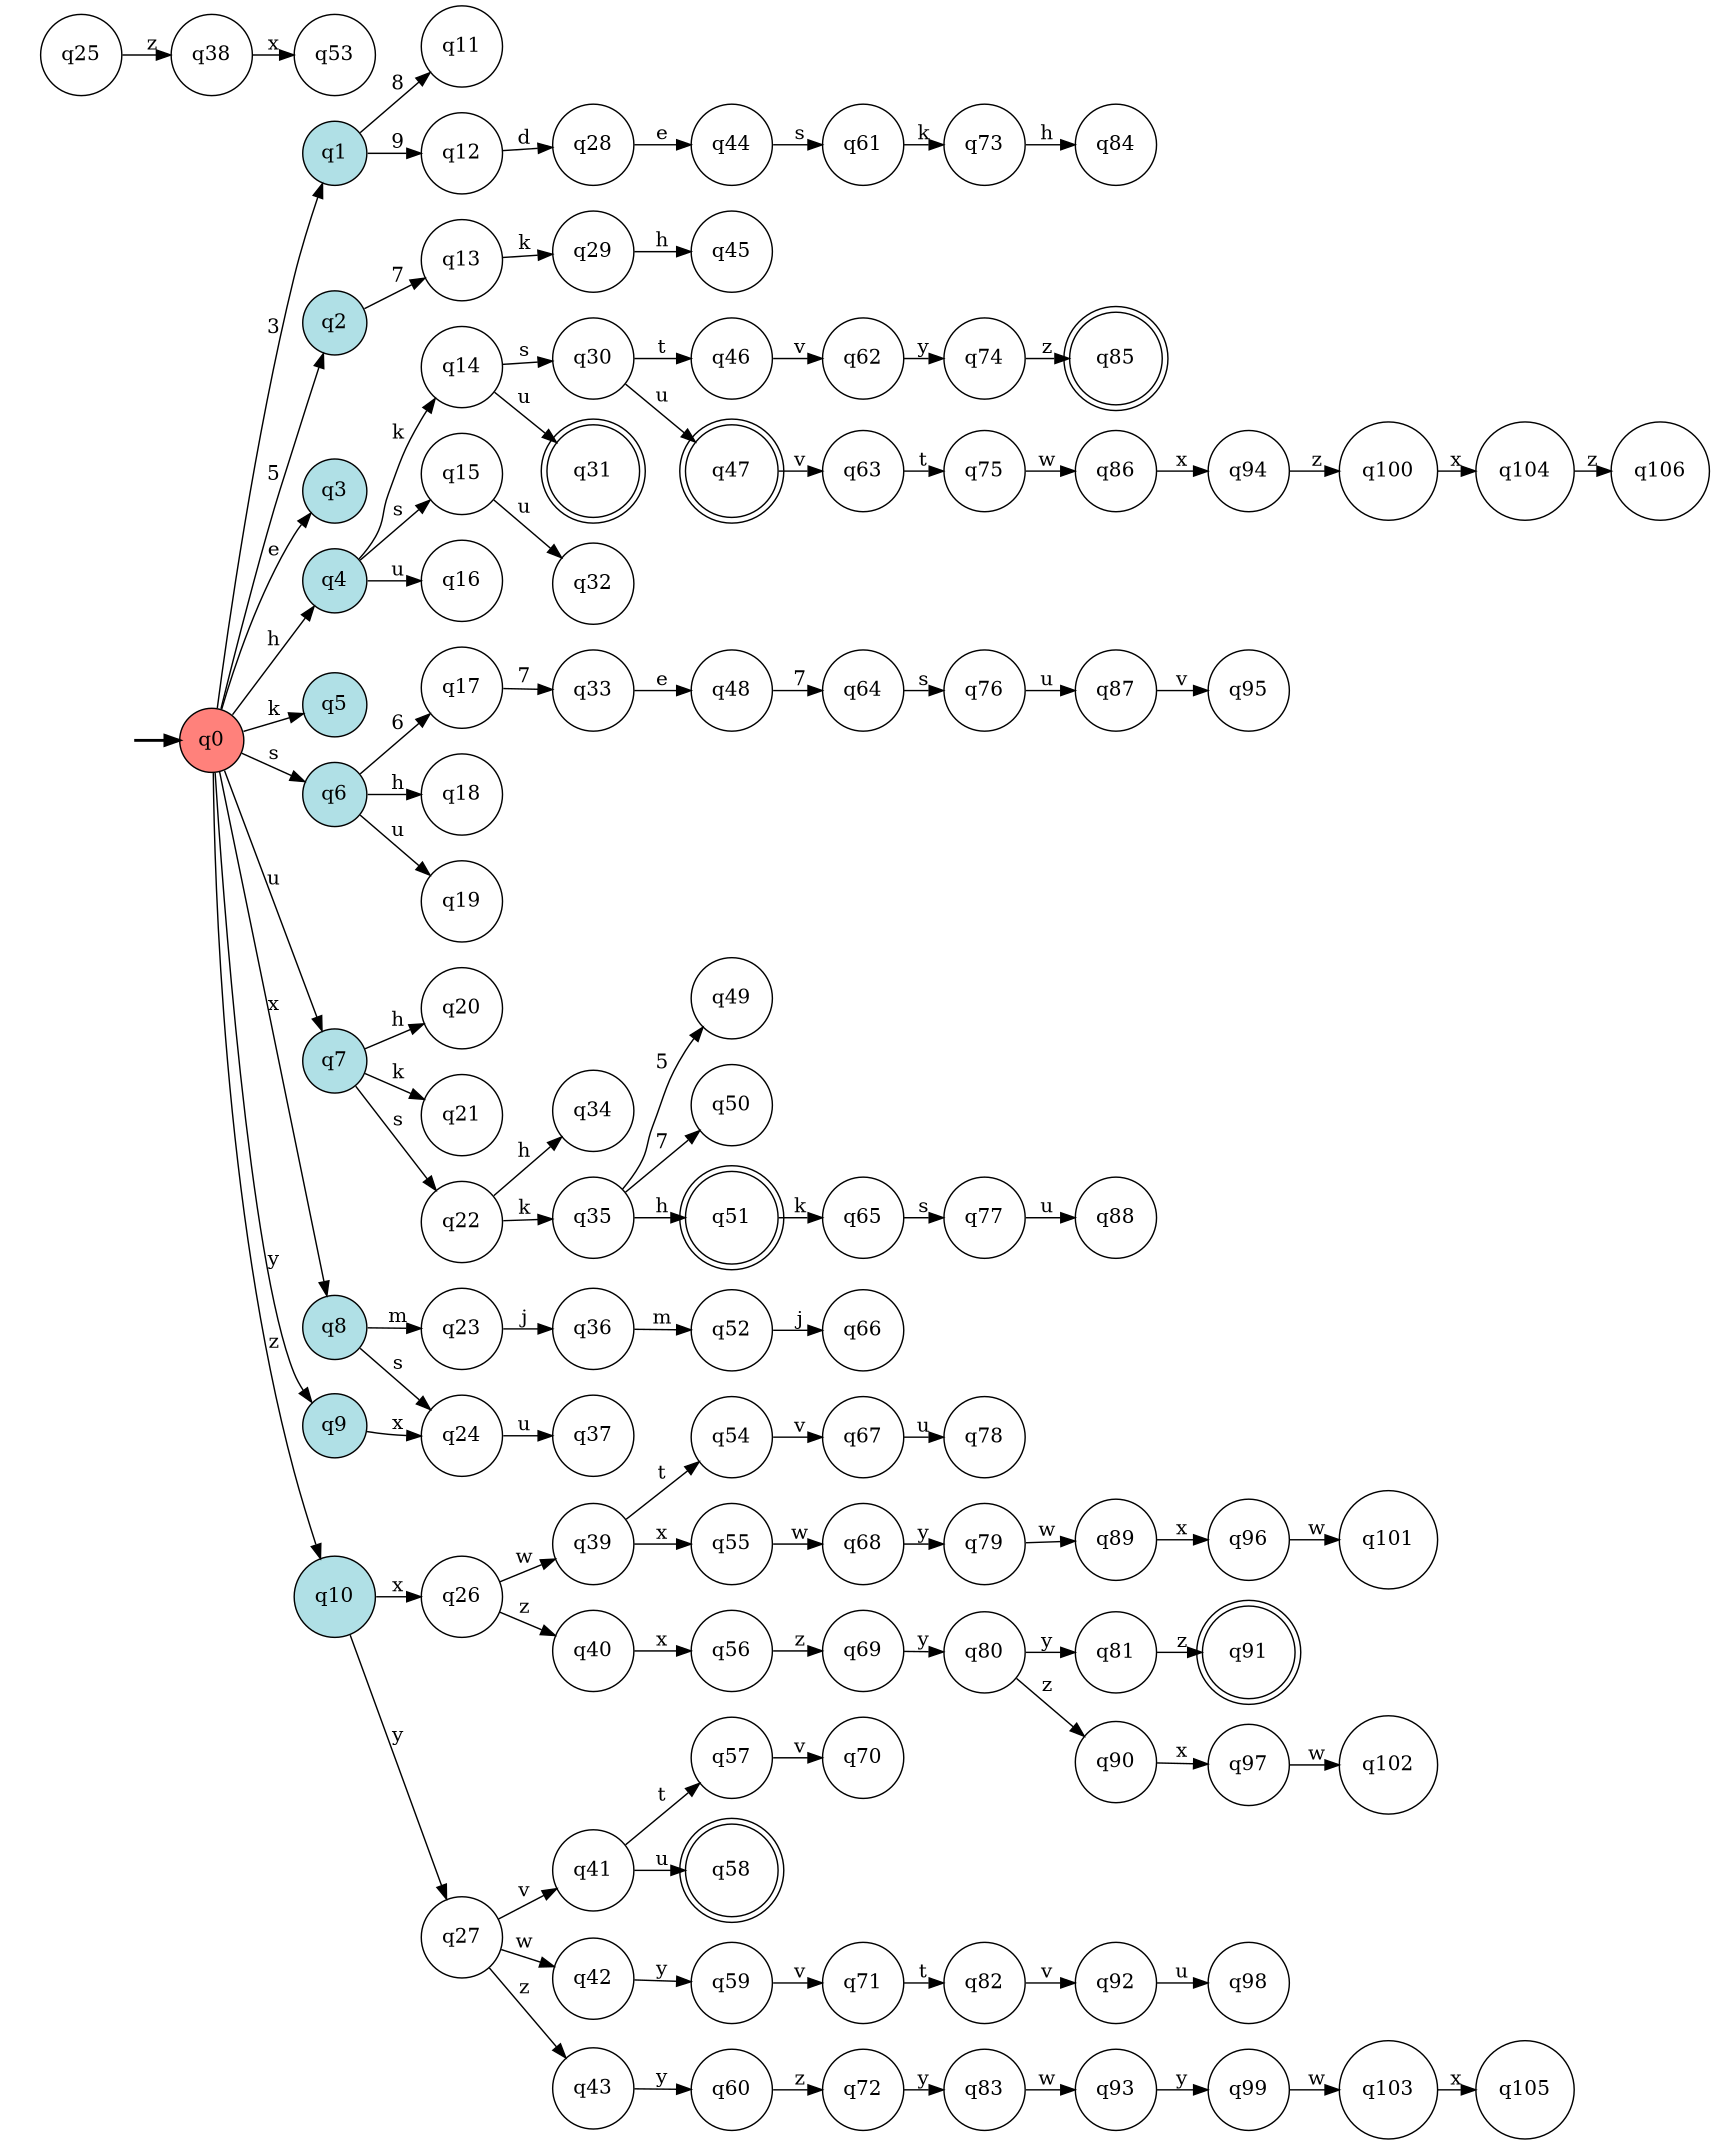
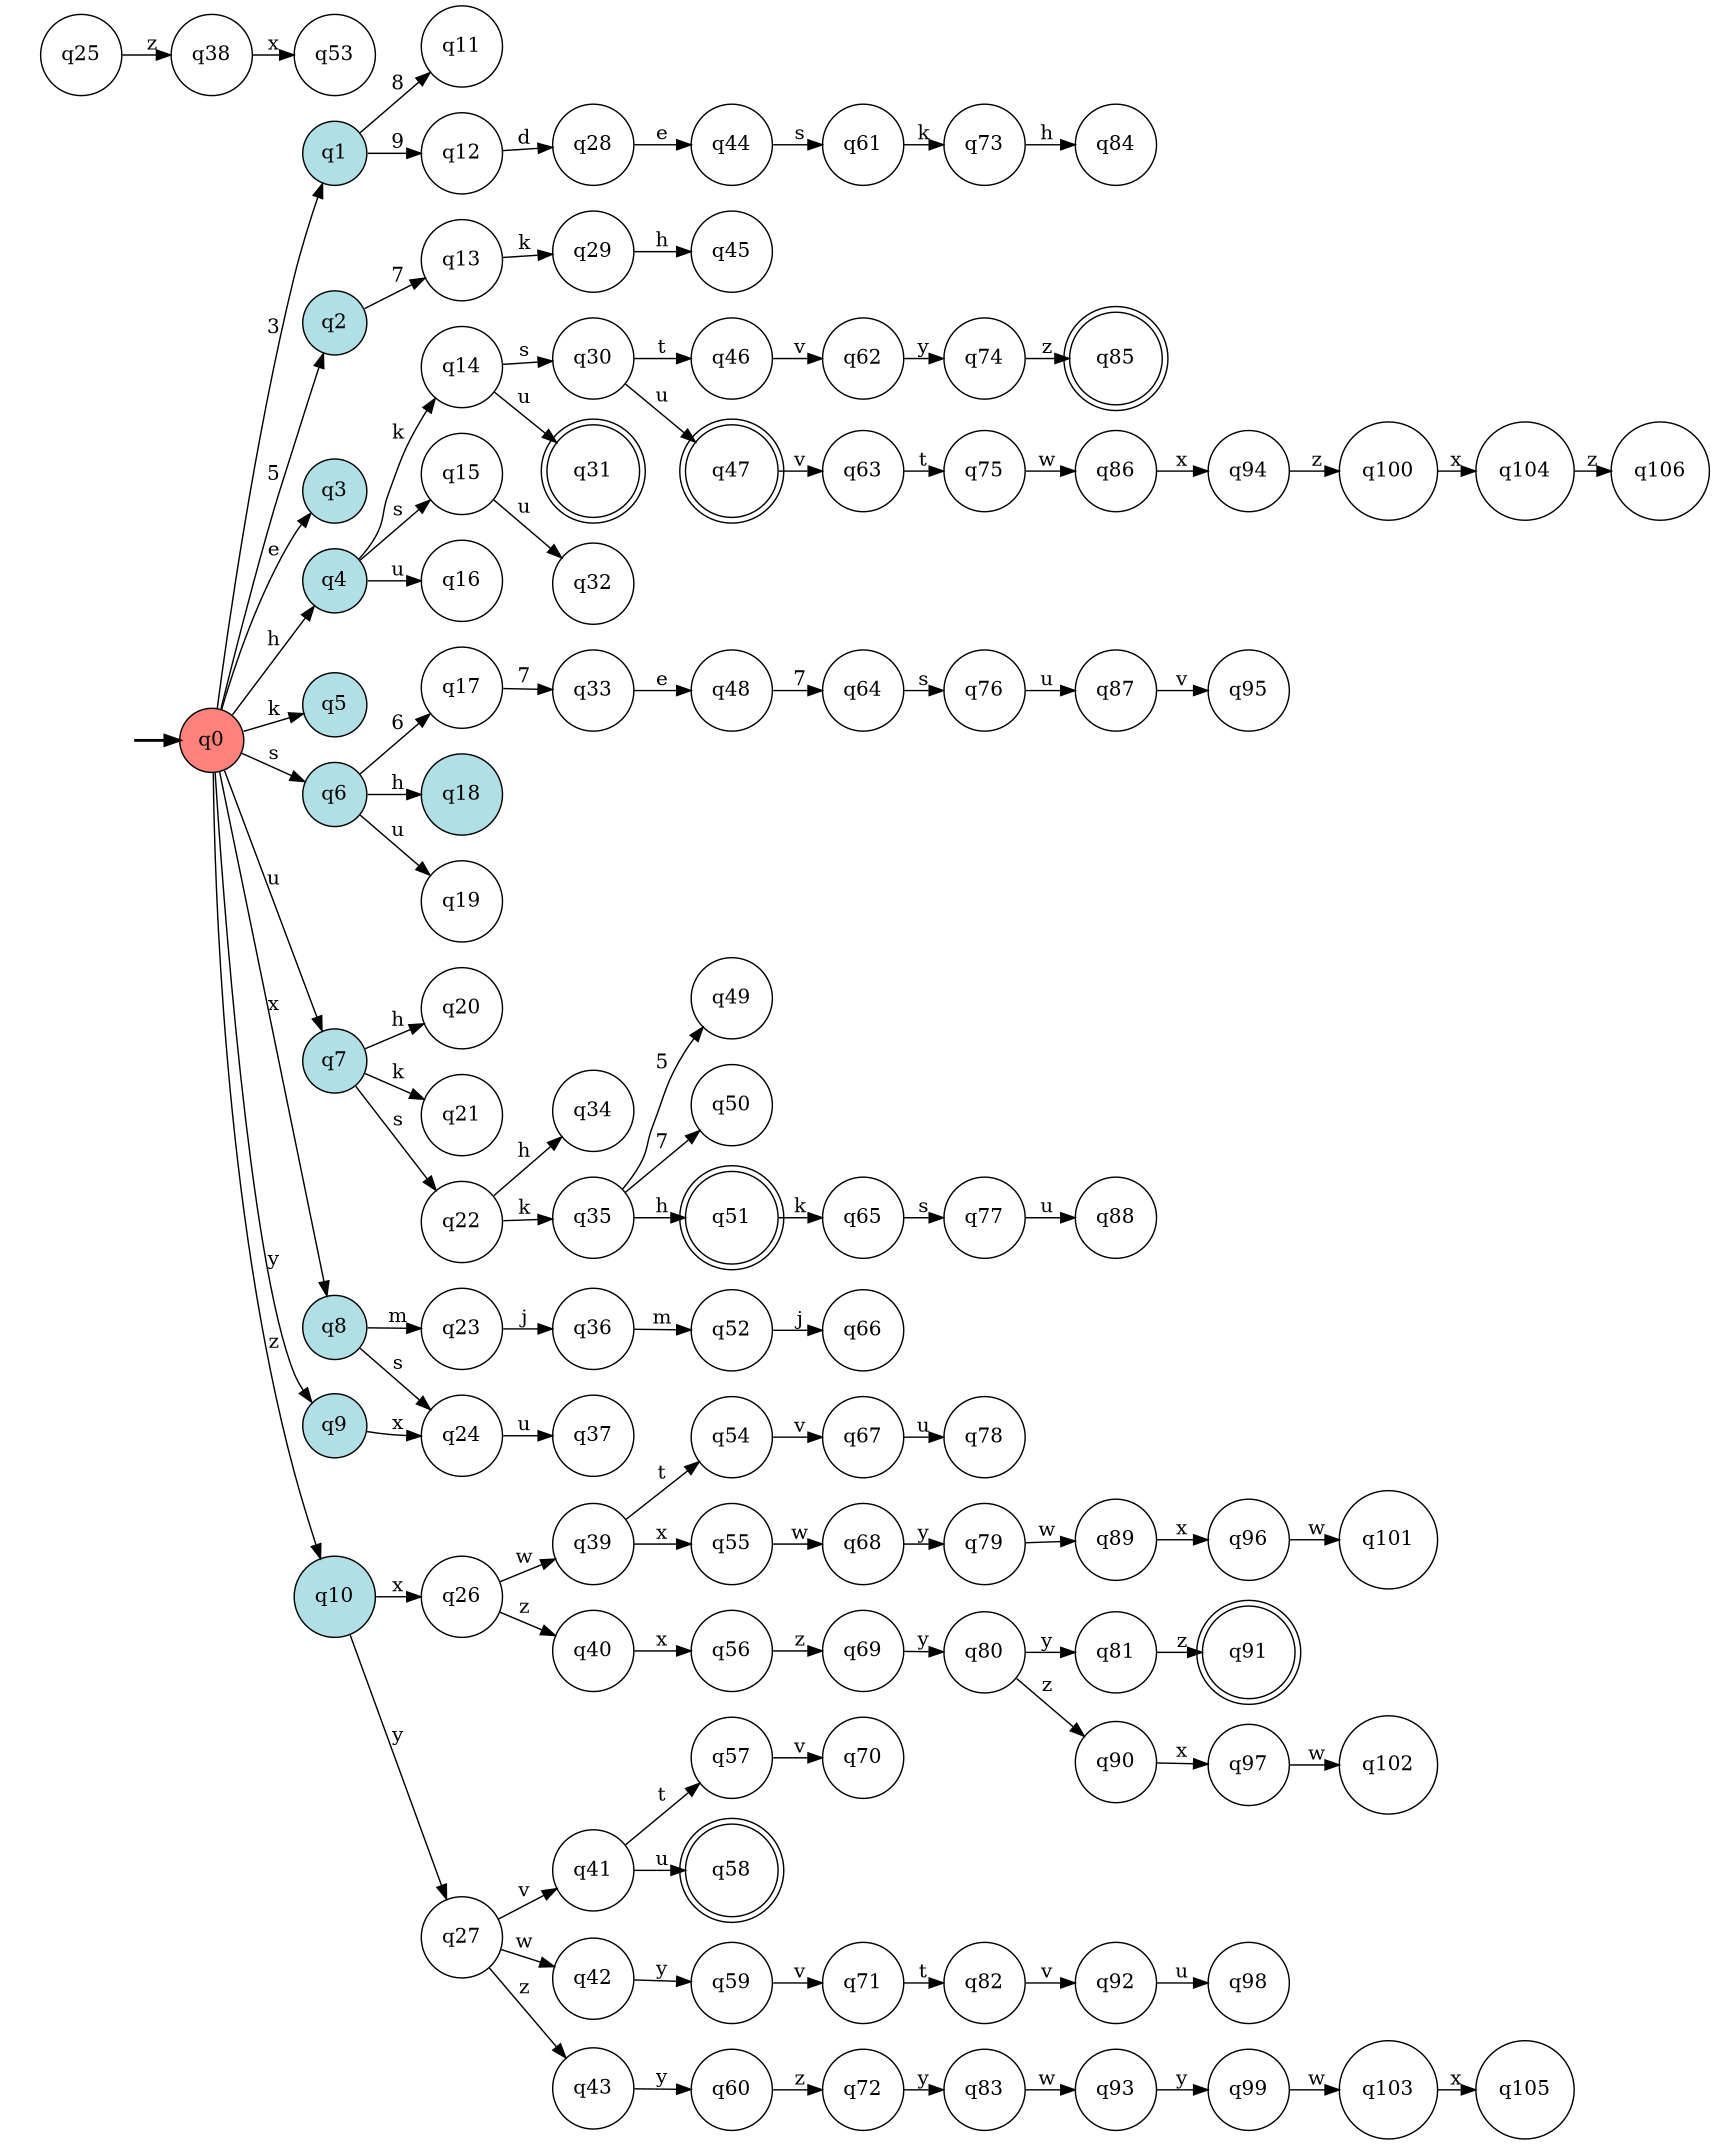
(462, 794) -> (462, 794)
